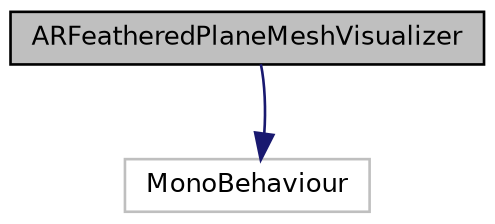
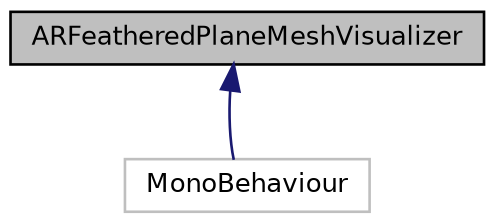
(265, 99) -> (230, 125)
